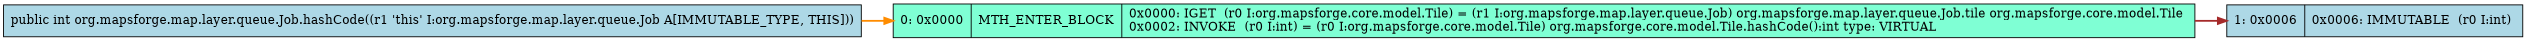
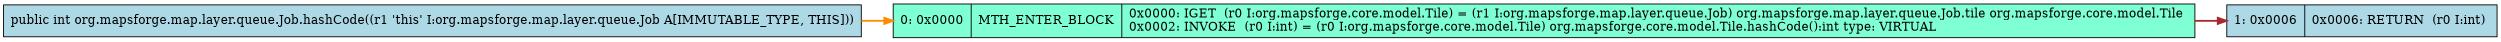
(2414, 20) -> (2401, 20)
